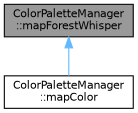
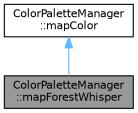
(69, 62) -> (69, 62)
